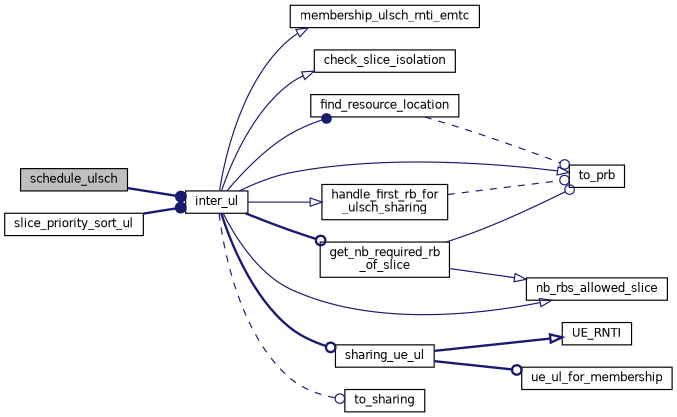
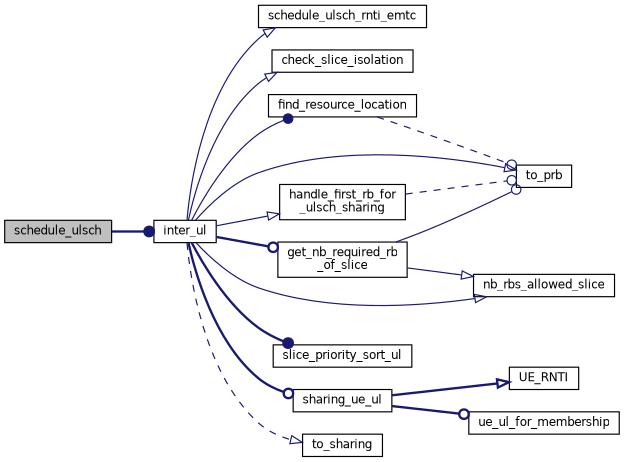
(385, 16) -> (343, 16)
(160, 211) -> (230, 300)
(251, 325) -> (214, 356)
